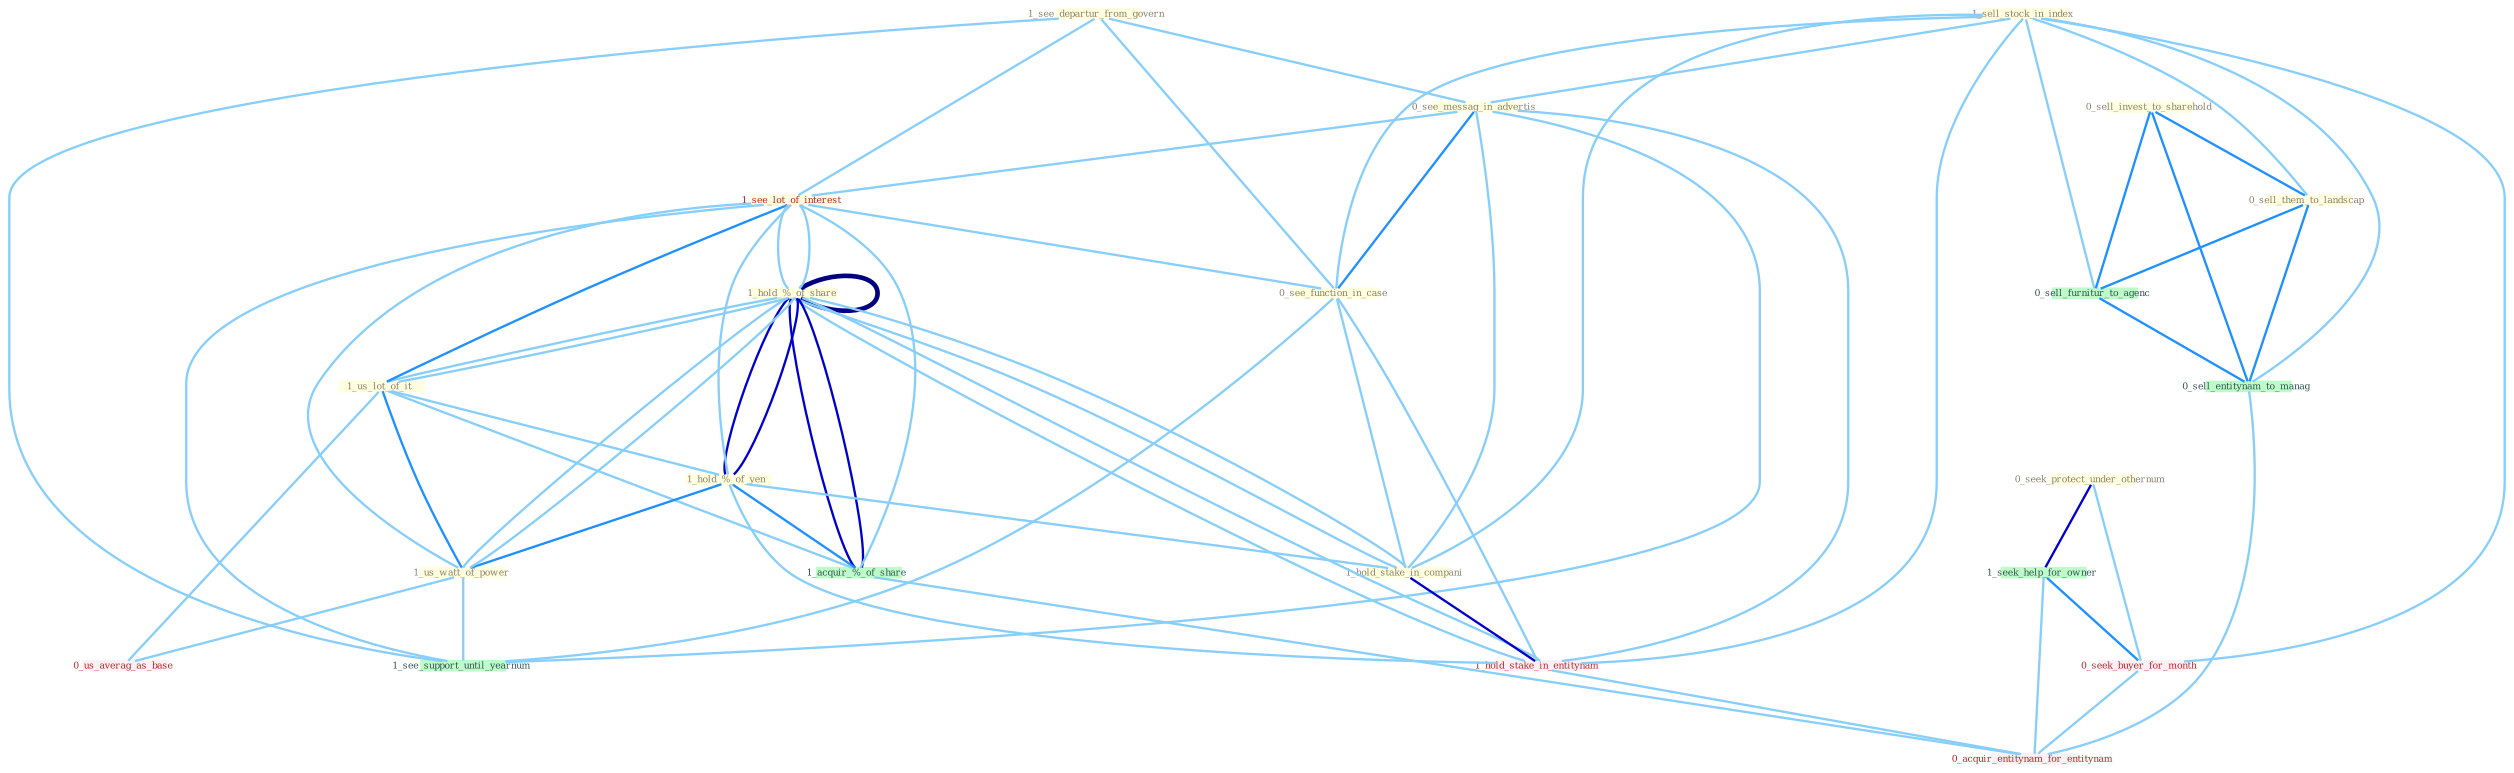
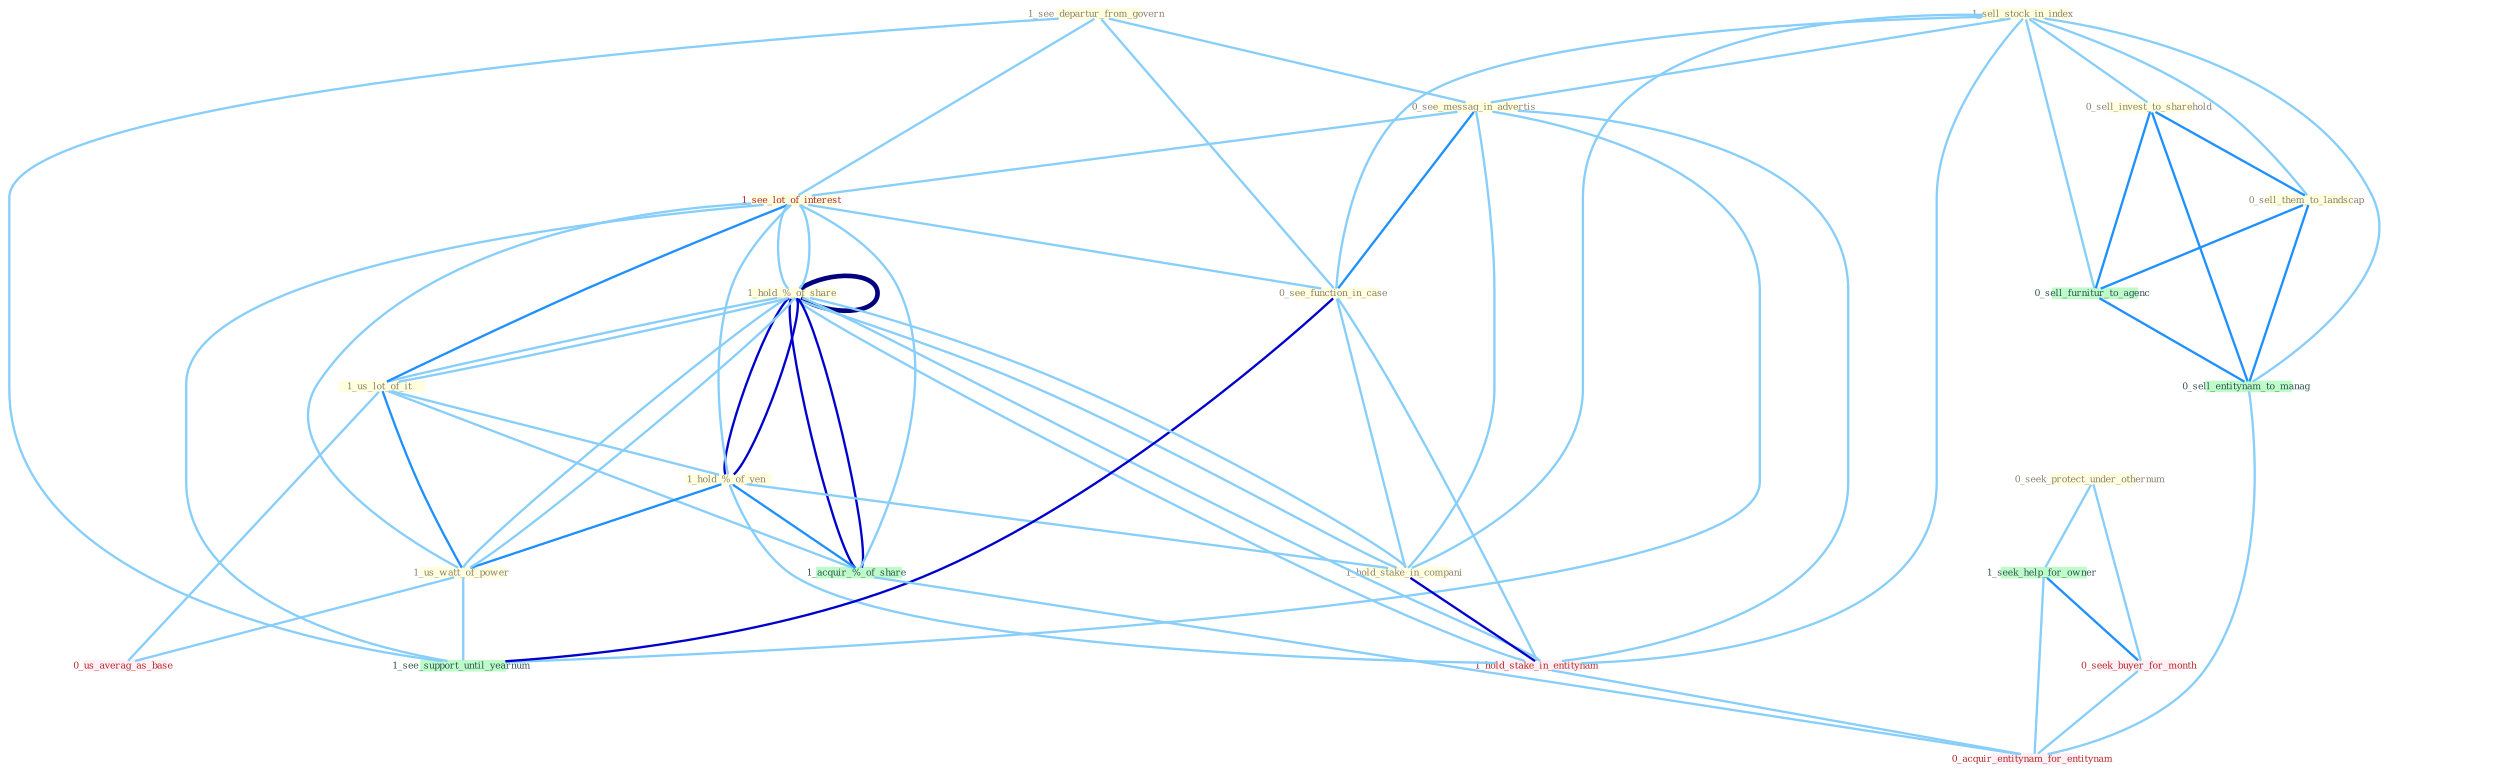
(2505, 283) -> (2088, 61)
(2068, 526) -> (2068, 526)
(955, 562) -> (955, 562)
